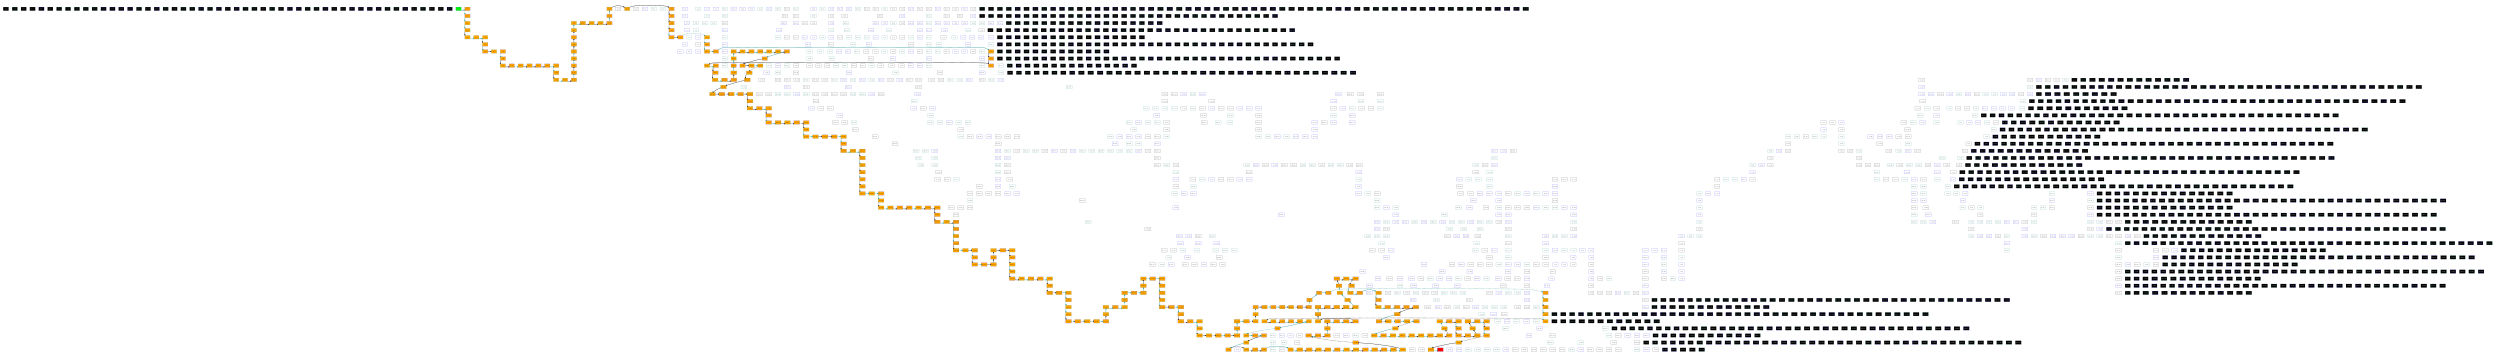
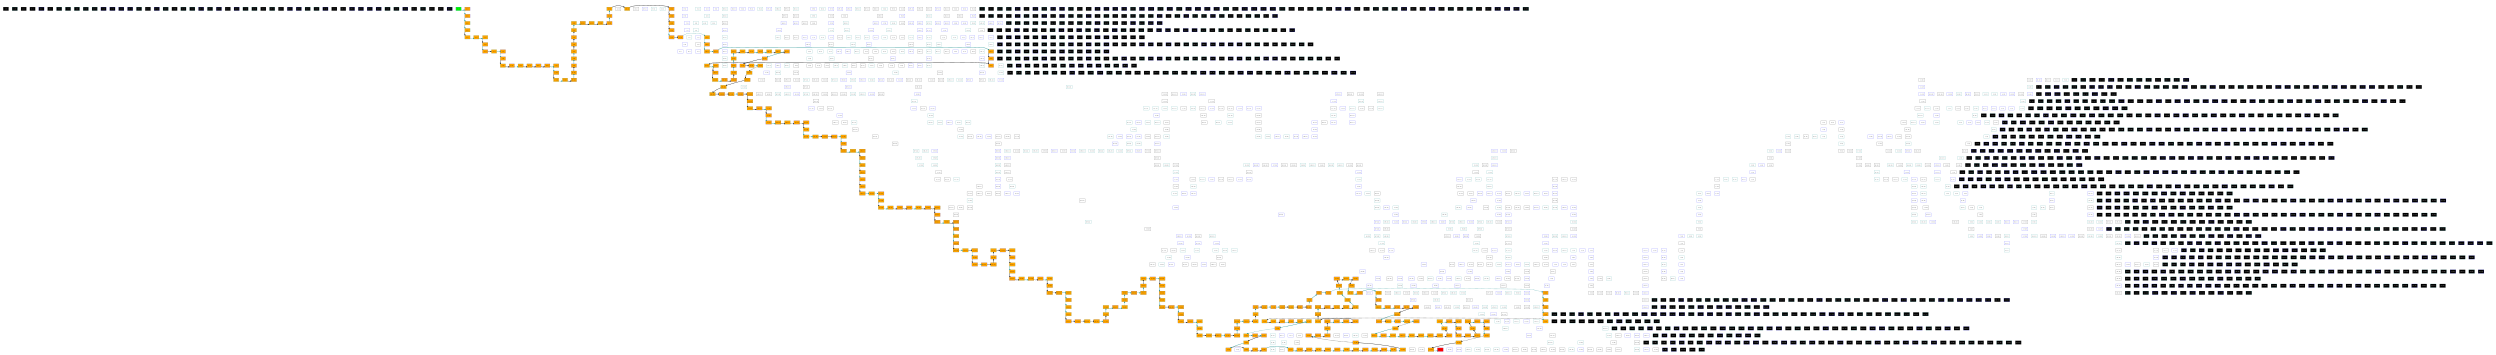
none -> (498, 51)
